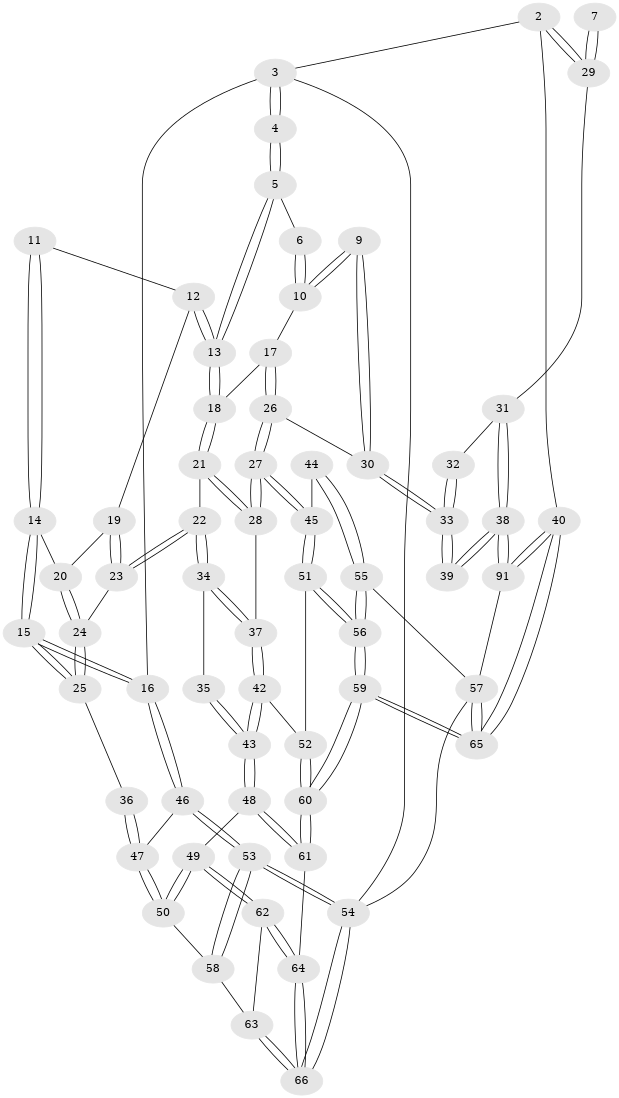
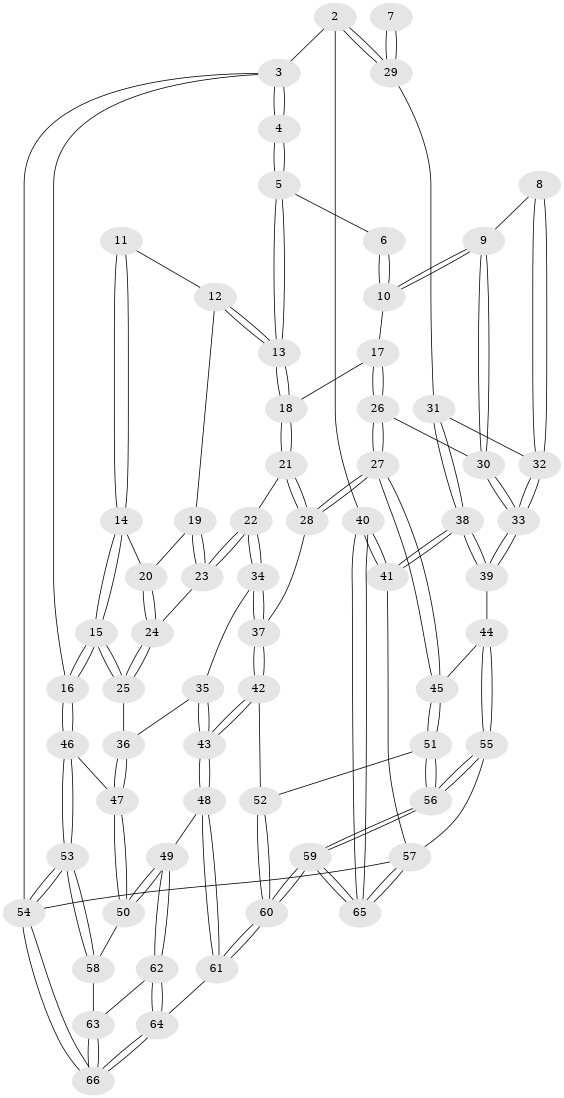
none -> (540, 185)
(503, 577) -> (387, 577)
none -> (487, 605)
none -> (163, 717)
